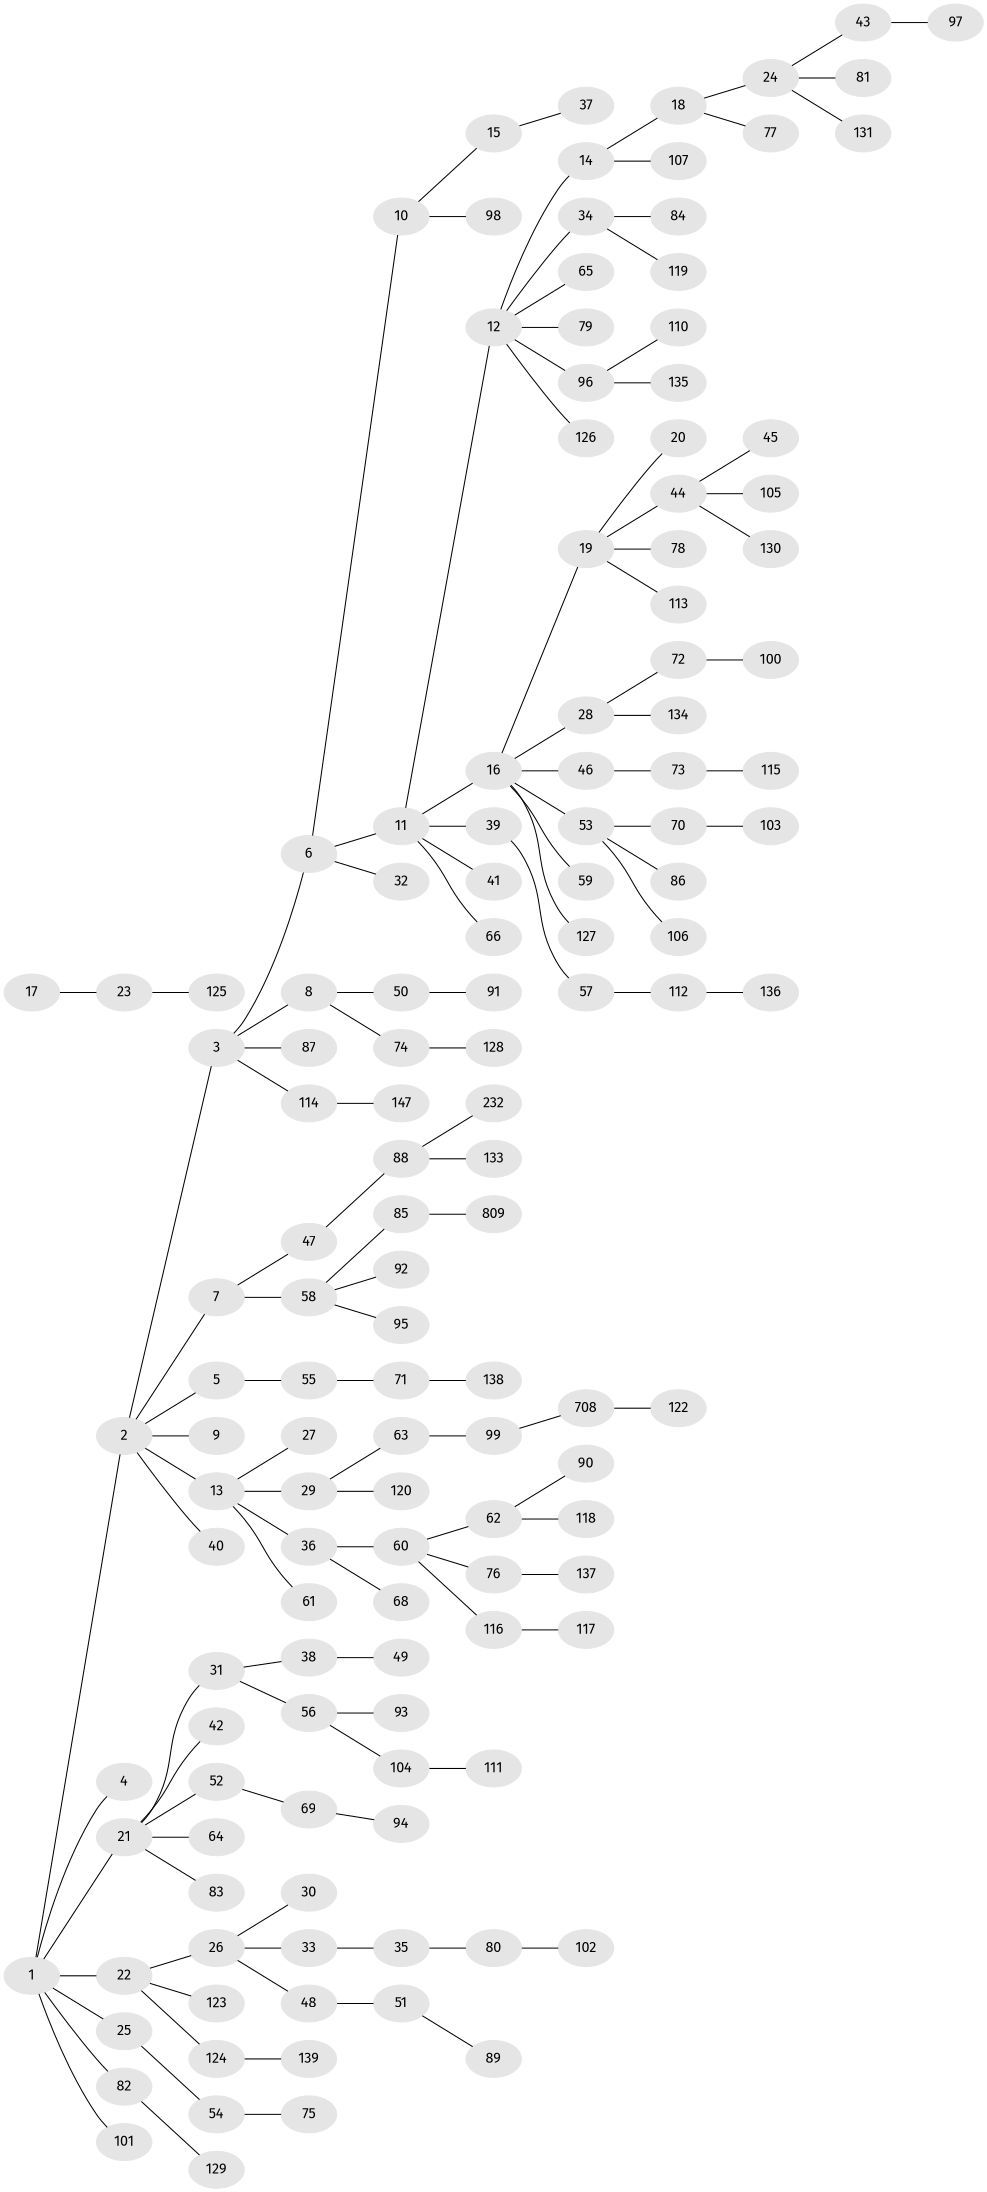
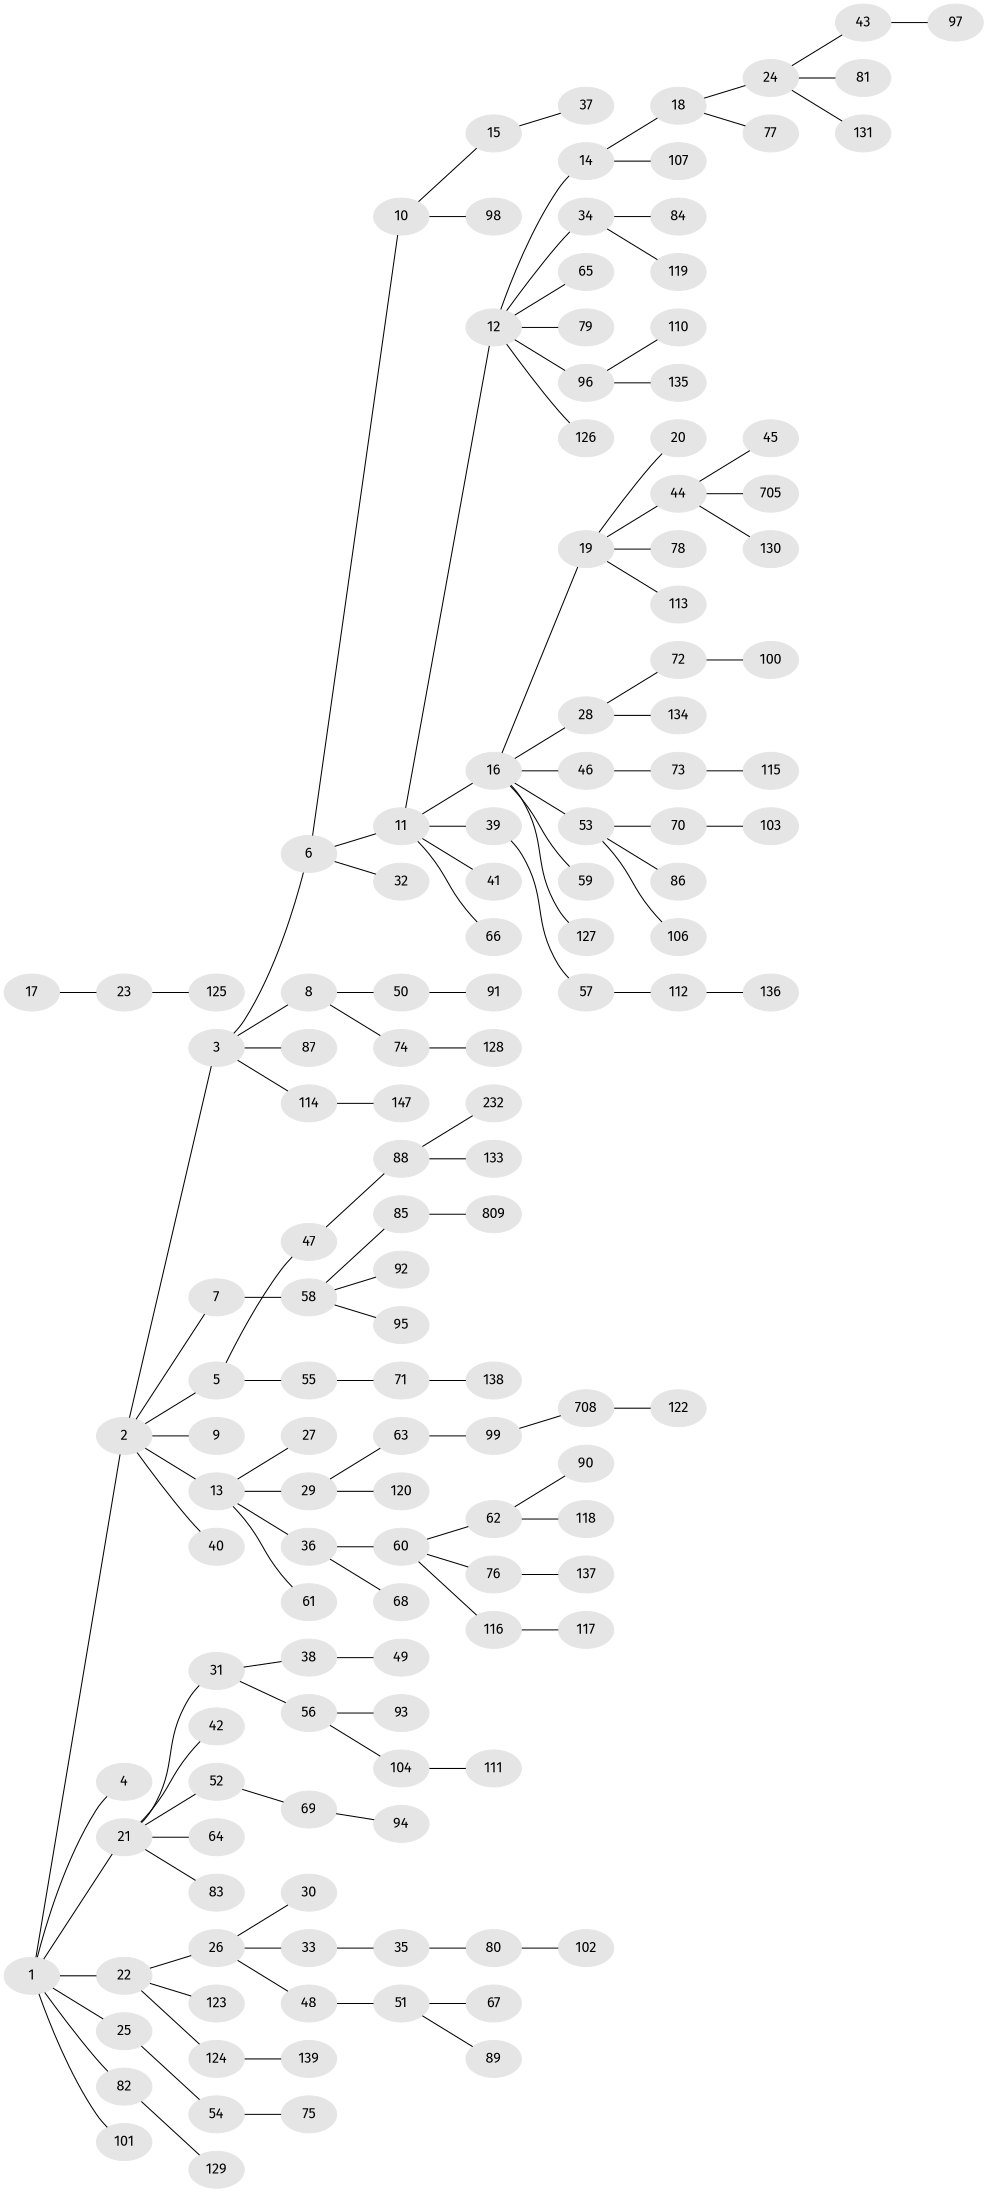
(771, 494) -> (771, 494)
(263, 1270) -> (256, 1308)
none -> (494, 2004)
